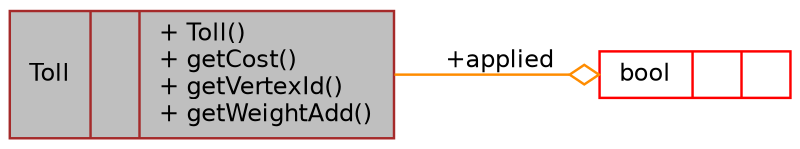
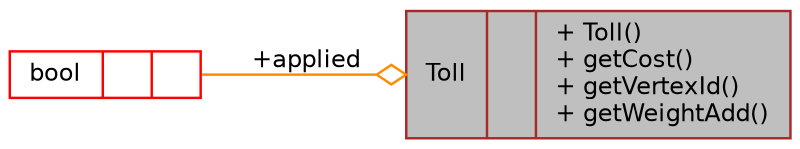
(482, 75) -> (289, 75)
